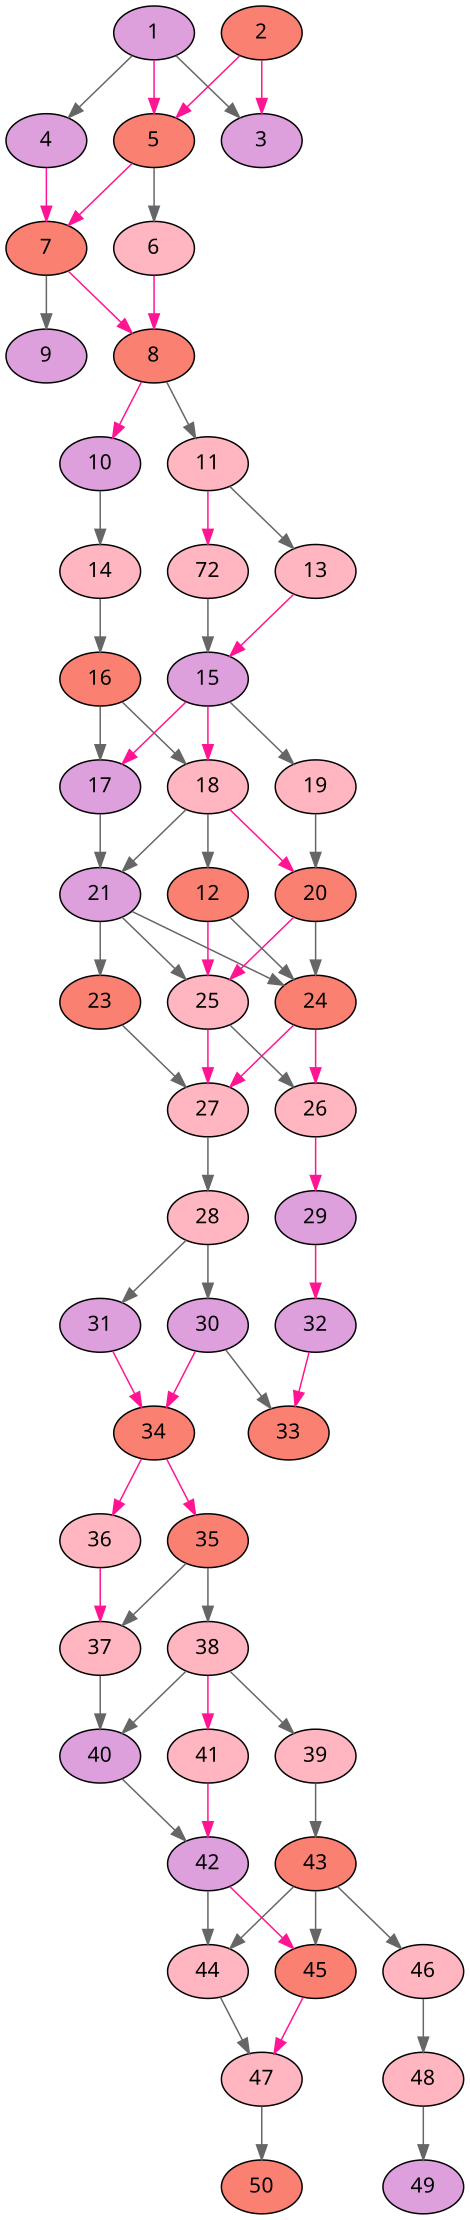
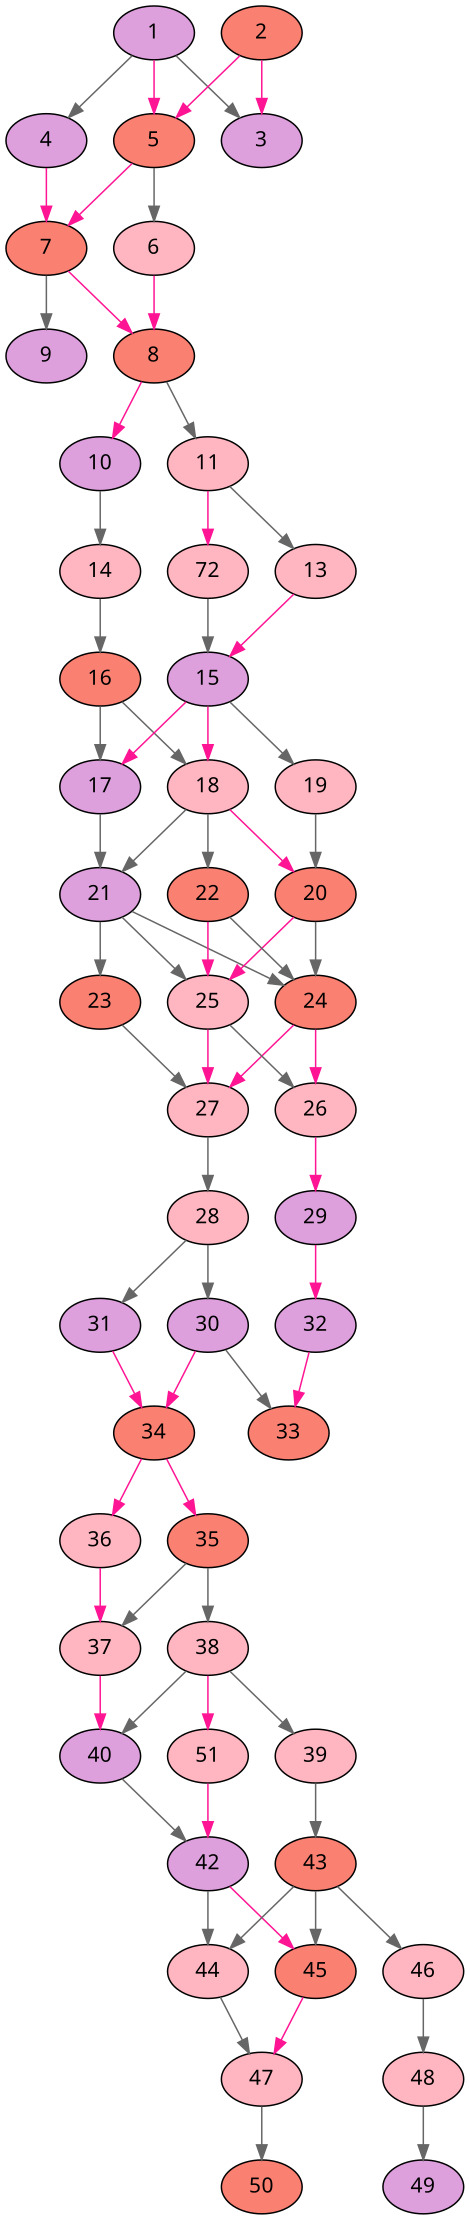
(208, 895) -> (208, 895)
(100, 1695) -> (100, 1695)
(208, 1756) -> (208, 1756)
